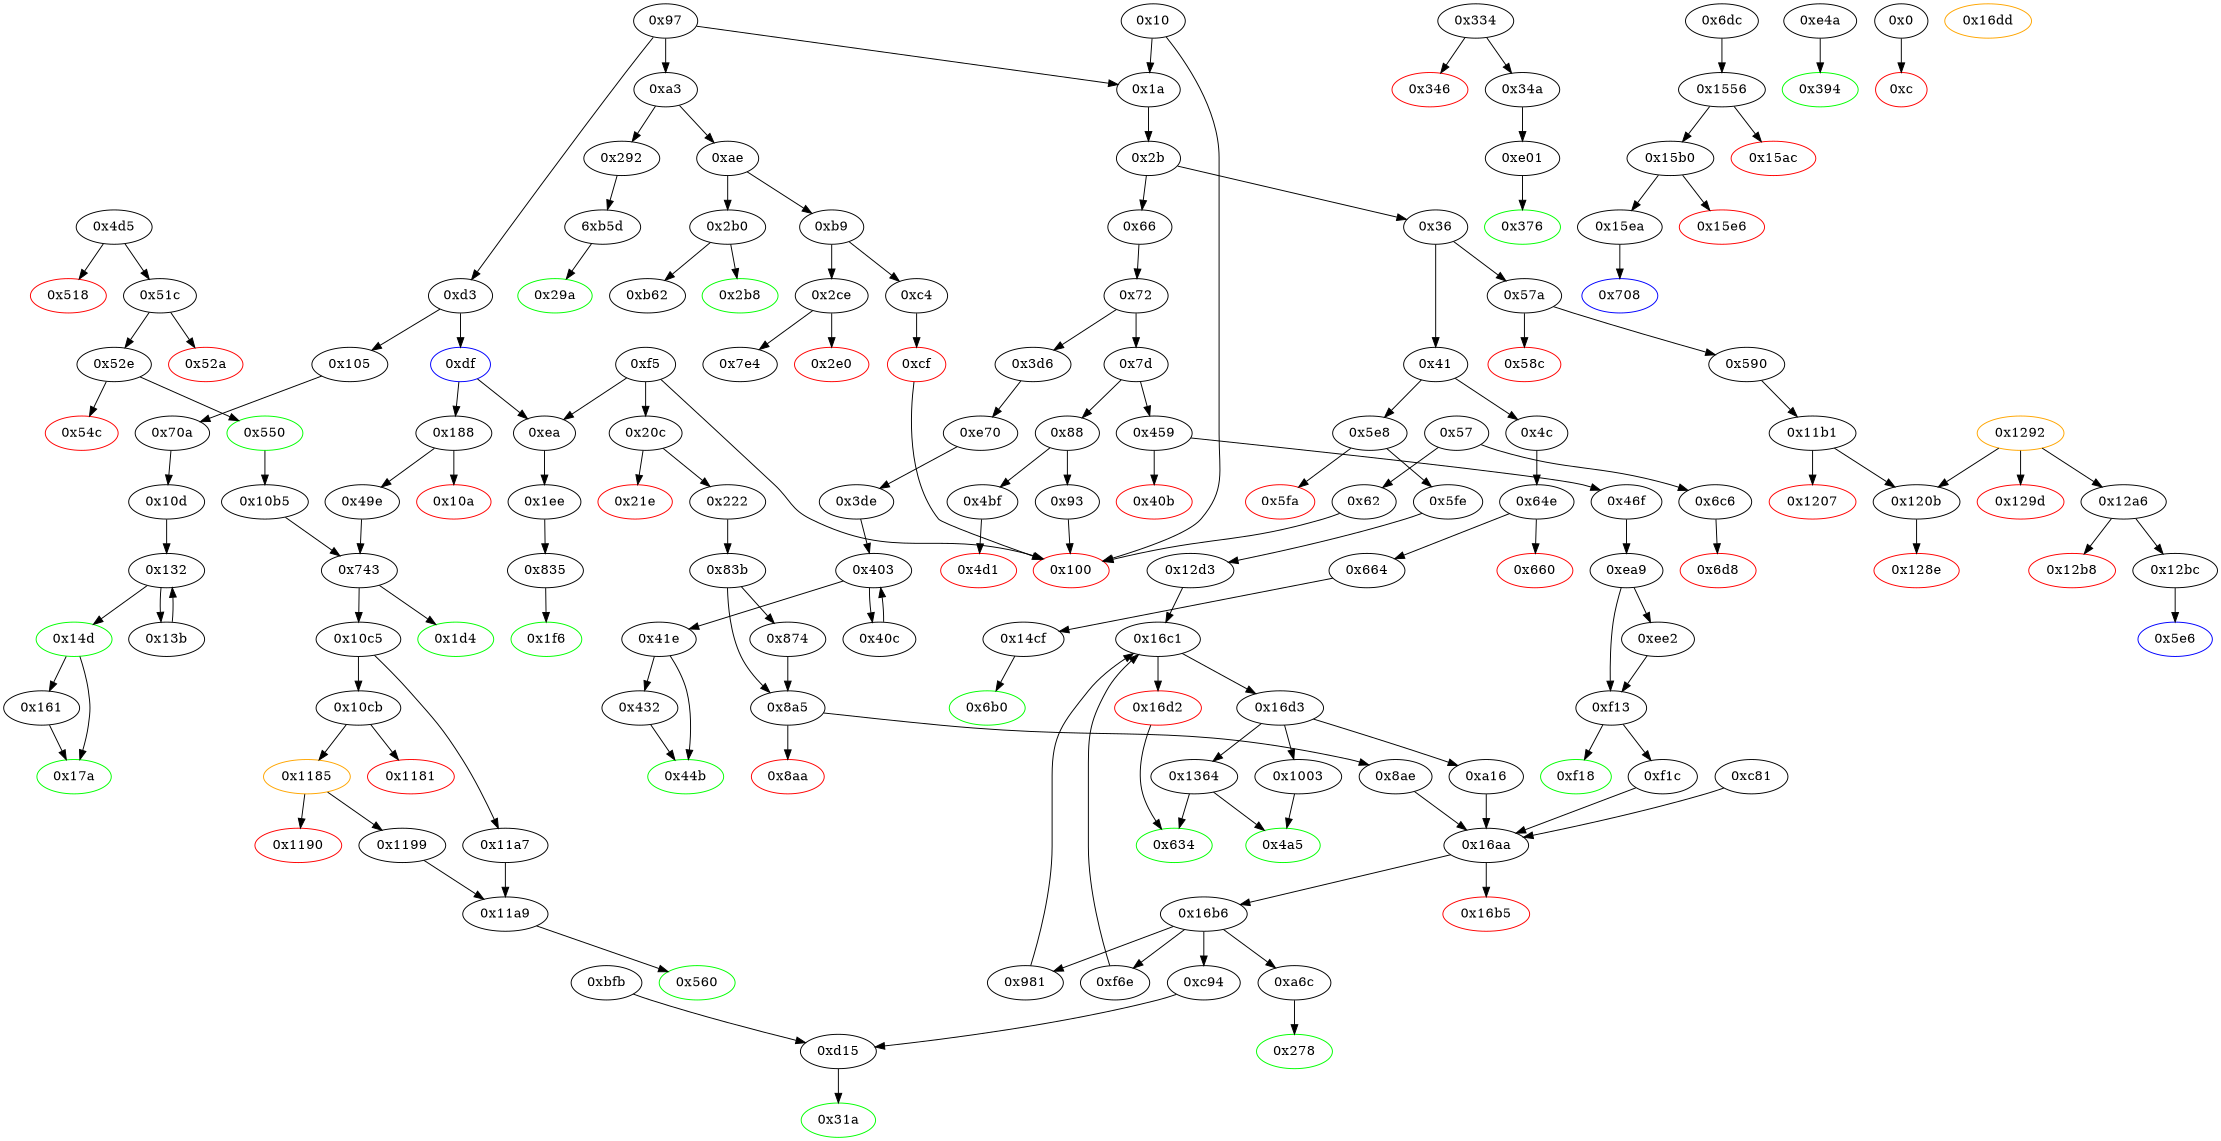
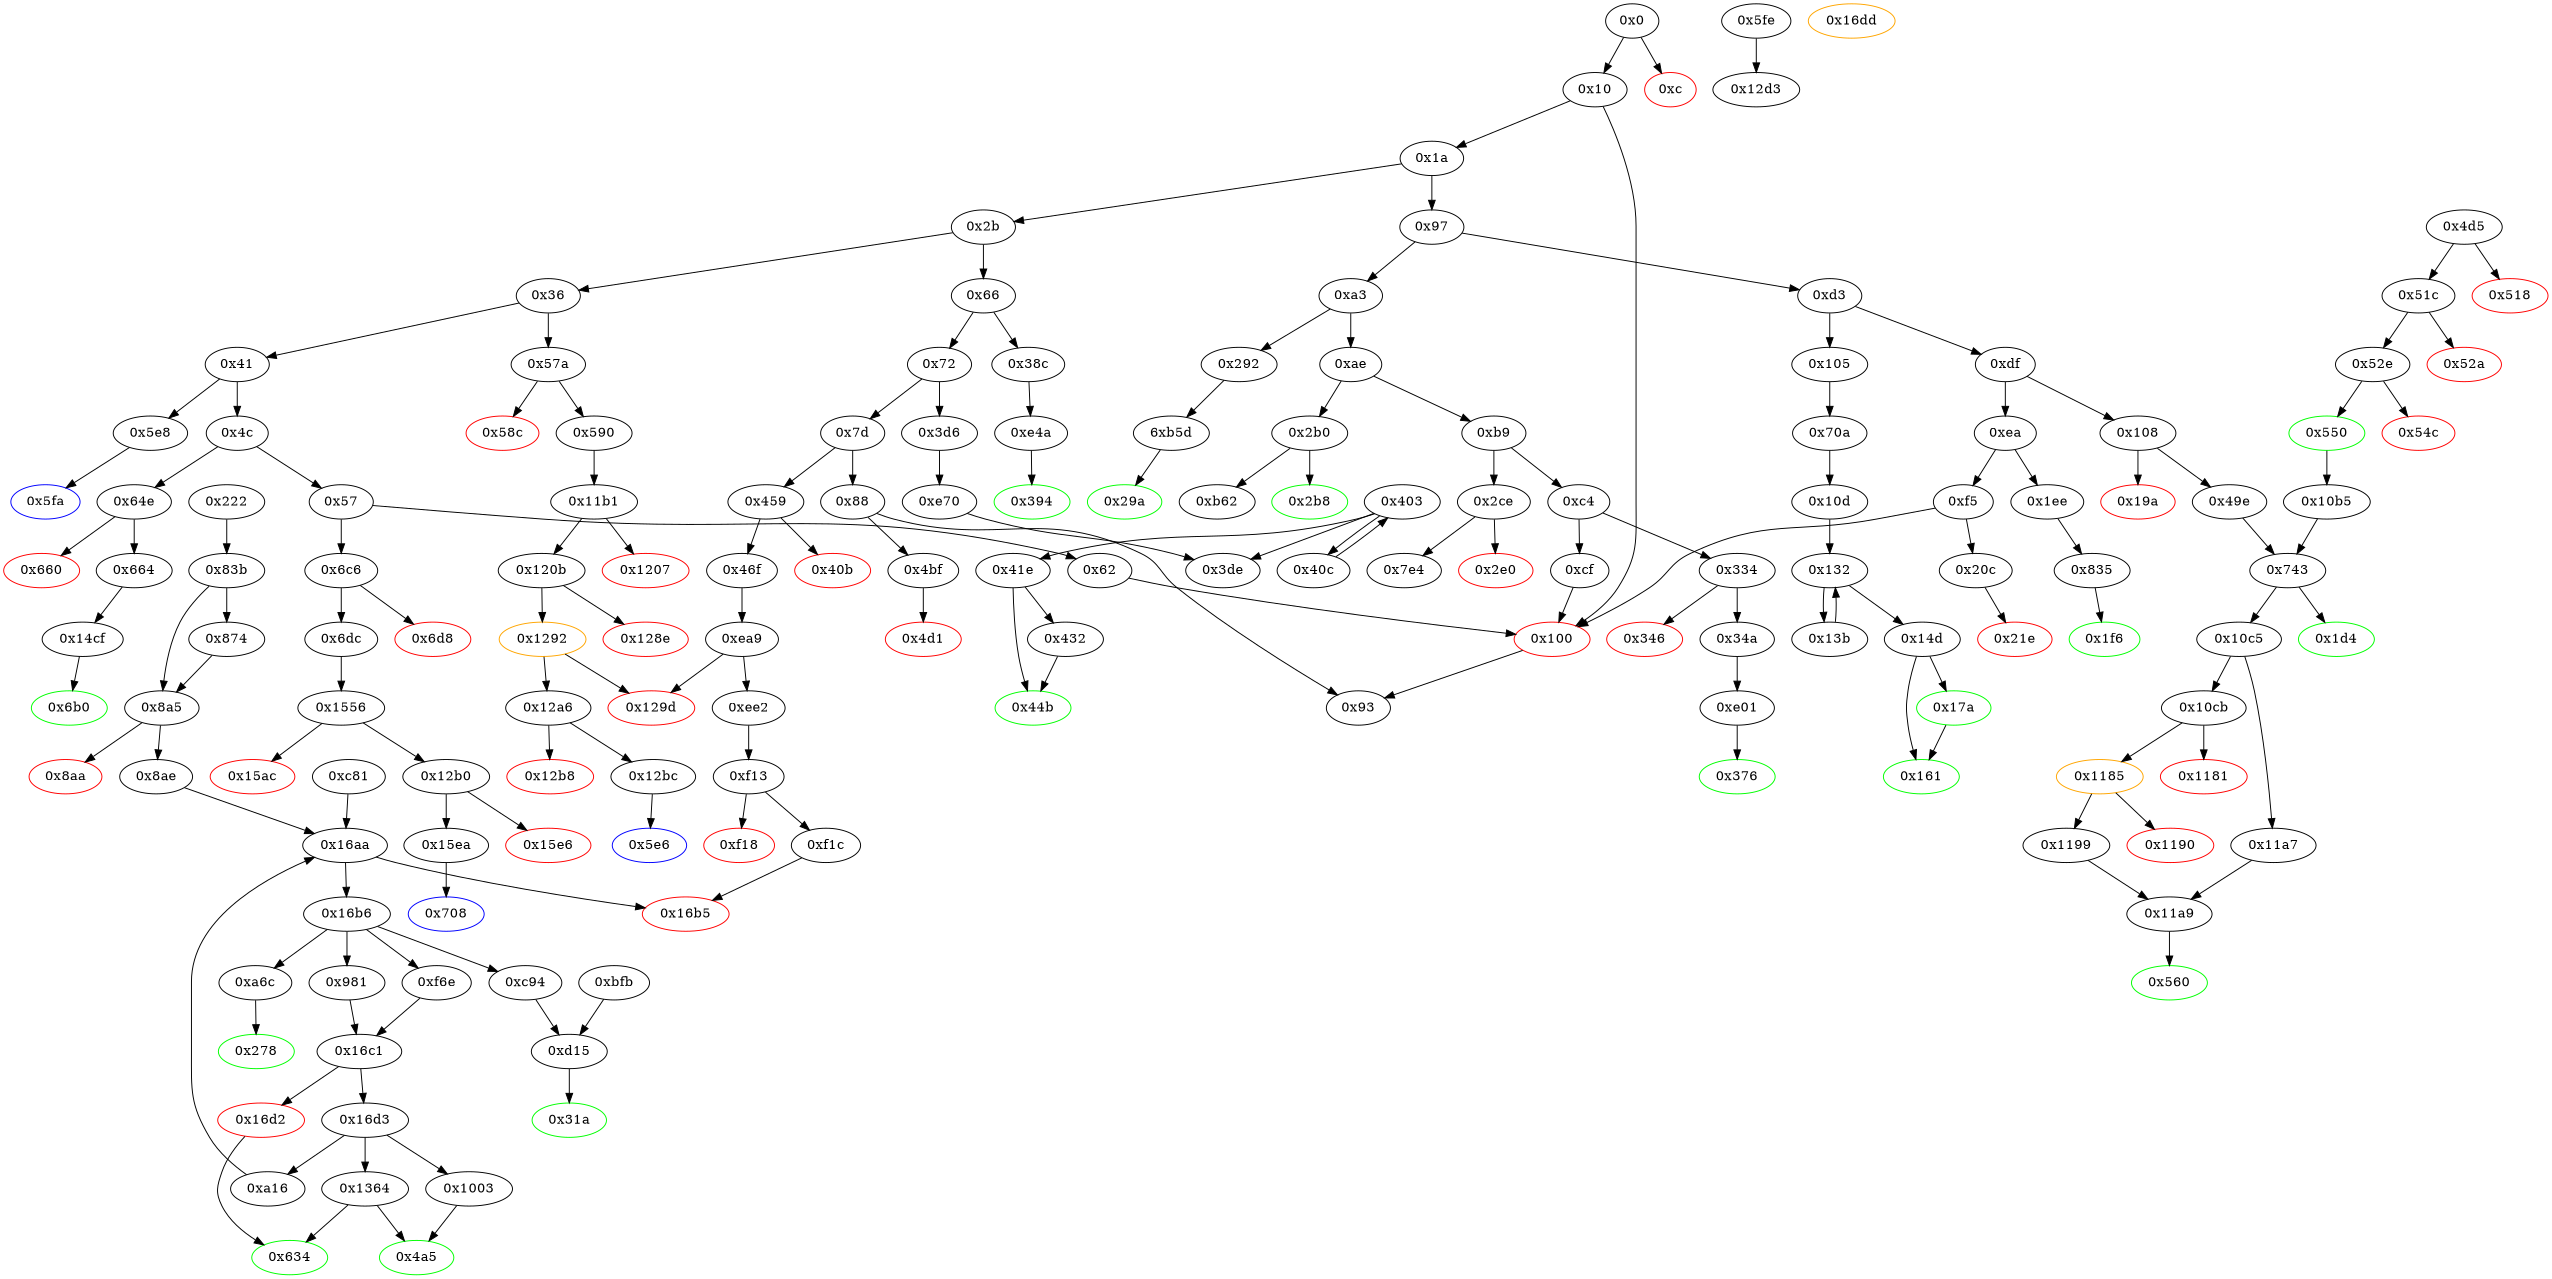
none -> (1616, 51)
(902, 55) -> (1432, 188)
(1670, 158) -> (446, 777)
(461, 364) -> (2005, 364)
(917, 364) -> (1580, 571)
none -> (1028, 364)
(599, 396) -> (1987, 463)
(454, 433) -> (2138, 433)
(683, 464) -> none
none -> (285, 465)
(1973, 465) -> (542, 600)
(1415, 472) -> none
(454, 502) -> (2138, 502)
(1280, 502) -> (45, 502)
(864, 531) -> (1317, 535)
(1069, 532) -> (1458, 673)
none -> (1652, 534)
none -> (341, 600)
(1176, 601) -> none
(1612, 634) -> (701, 670)
(74, 639) -> (1922, 639)
(42, 708) -> (1921, 777)
(56, 738) -> (1940, 738)
(1576, 777) -> (739, 845)
(1580, 809) -> (762, 877)
